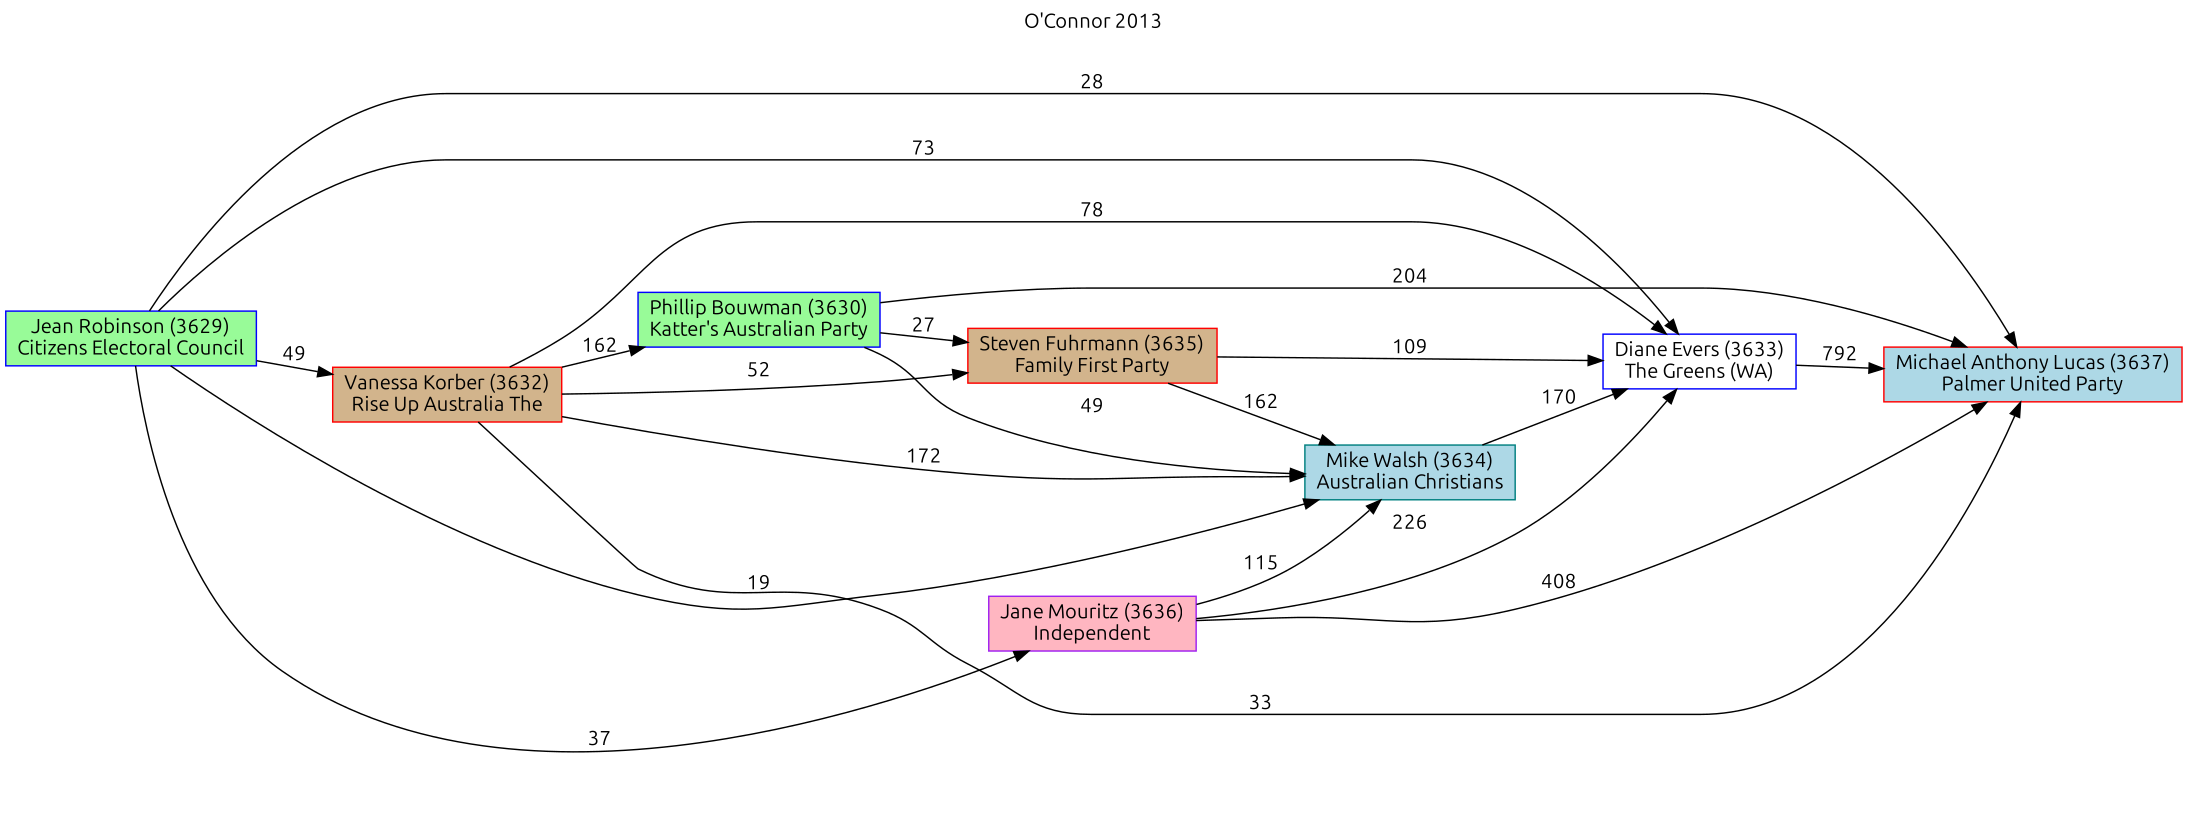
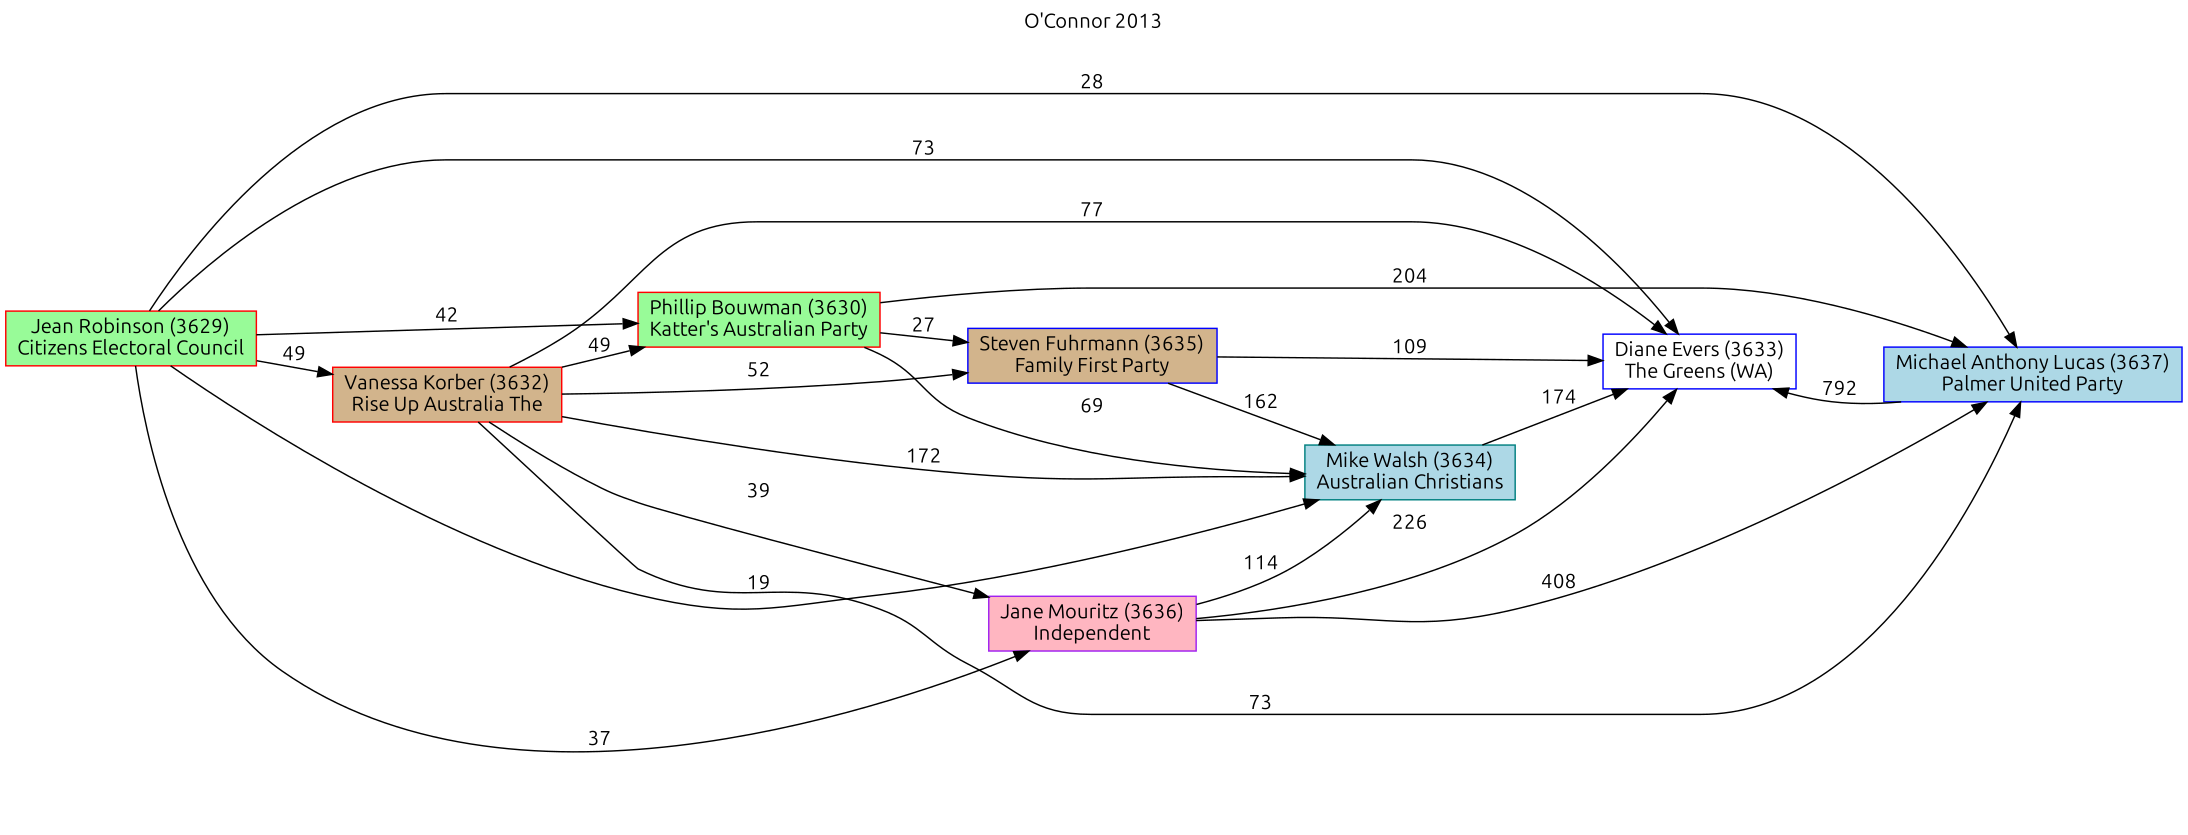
(1092, 211) -> (1092, 211)
(759, 320) -> (759, 320)
none -> (439, 329)
(131, 338) -> (131, 338)
(600, 346) -> (600, 346)
(1092, 356) -> (1092, 356)
(1832, 367) -> (1844, 403)
(2033, 374) -> (2033, 374)
(1559, 398) -> (1559, 398)
(1092, 407) -> (1092, 407)
none -> (724, 527)
(1261, 564) -> (1261, 564)
(1261, 704) -> (1261, 704)
